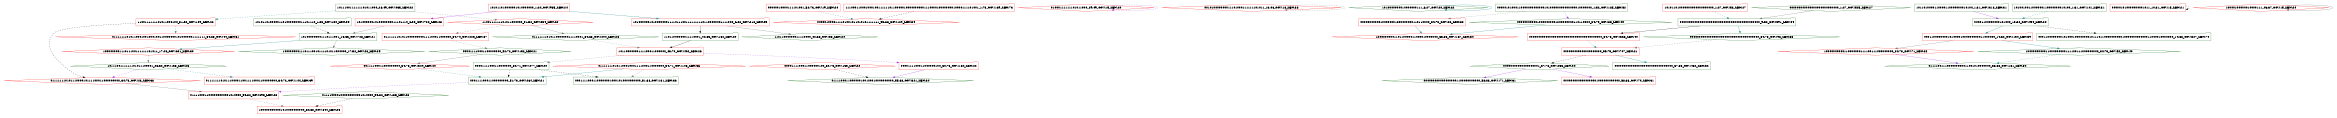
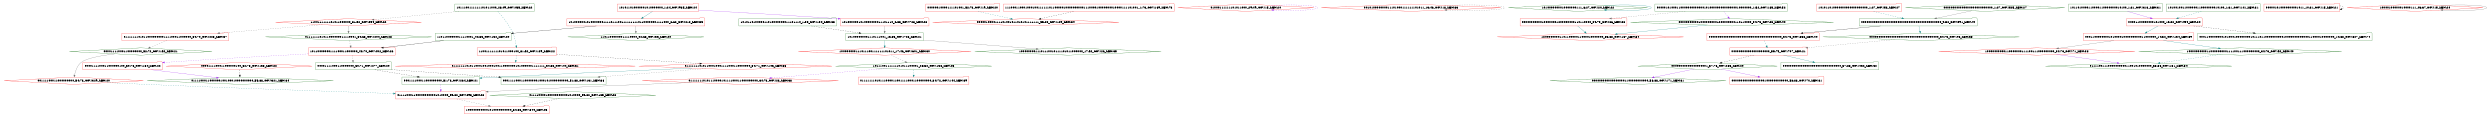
(2010, 22) -> (2164, 22)
(64, 29) -> (628, 59)
(449, 73) -> (250, 89)
